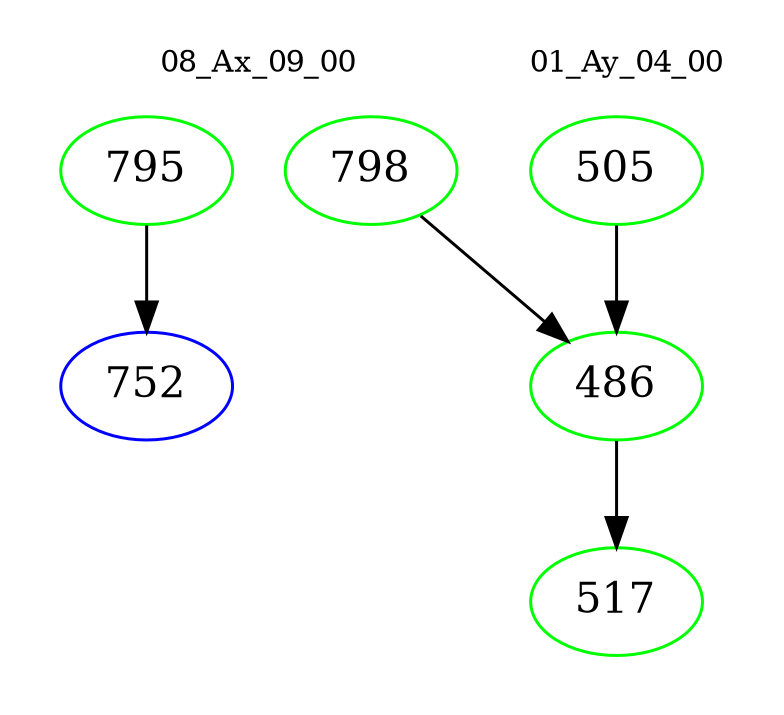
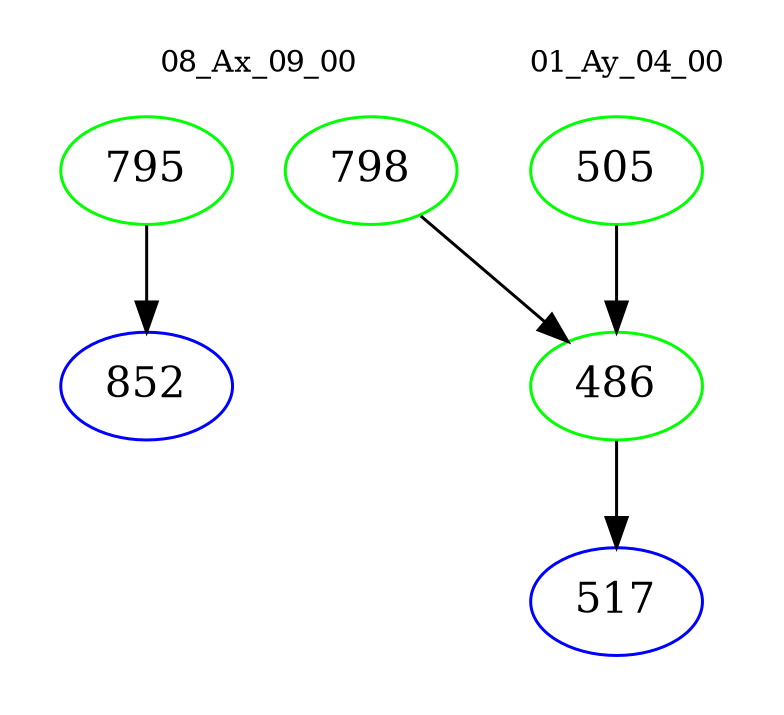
(147, 386) -> (147, 386)
(617, 602) -> (617, 602)
